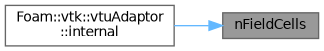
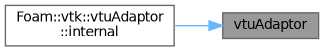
(271, 26) -> (271, 26)
